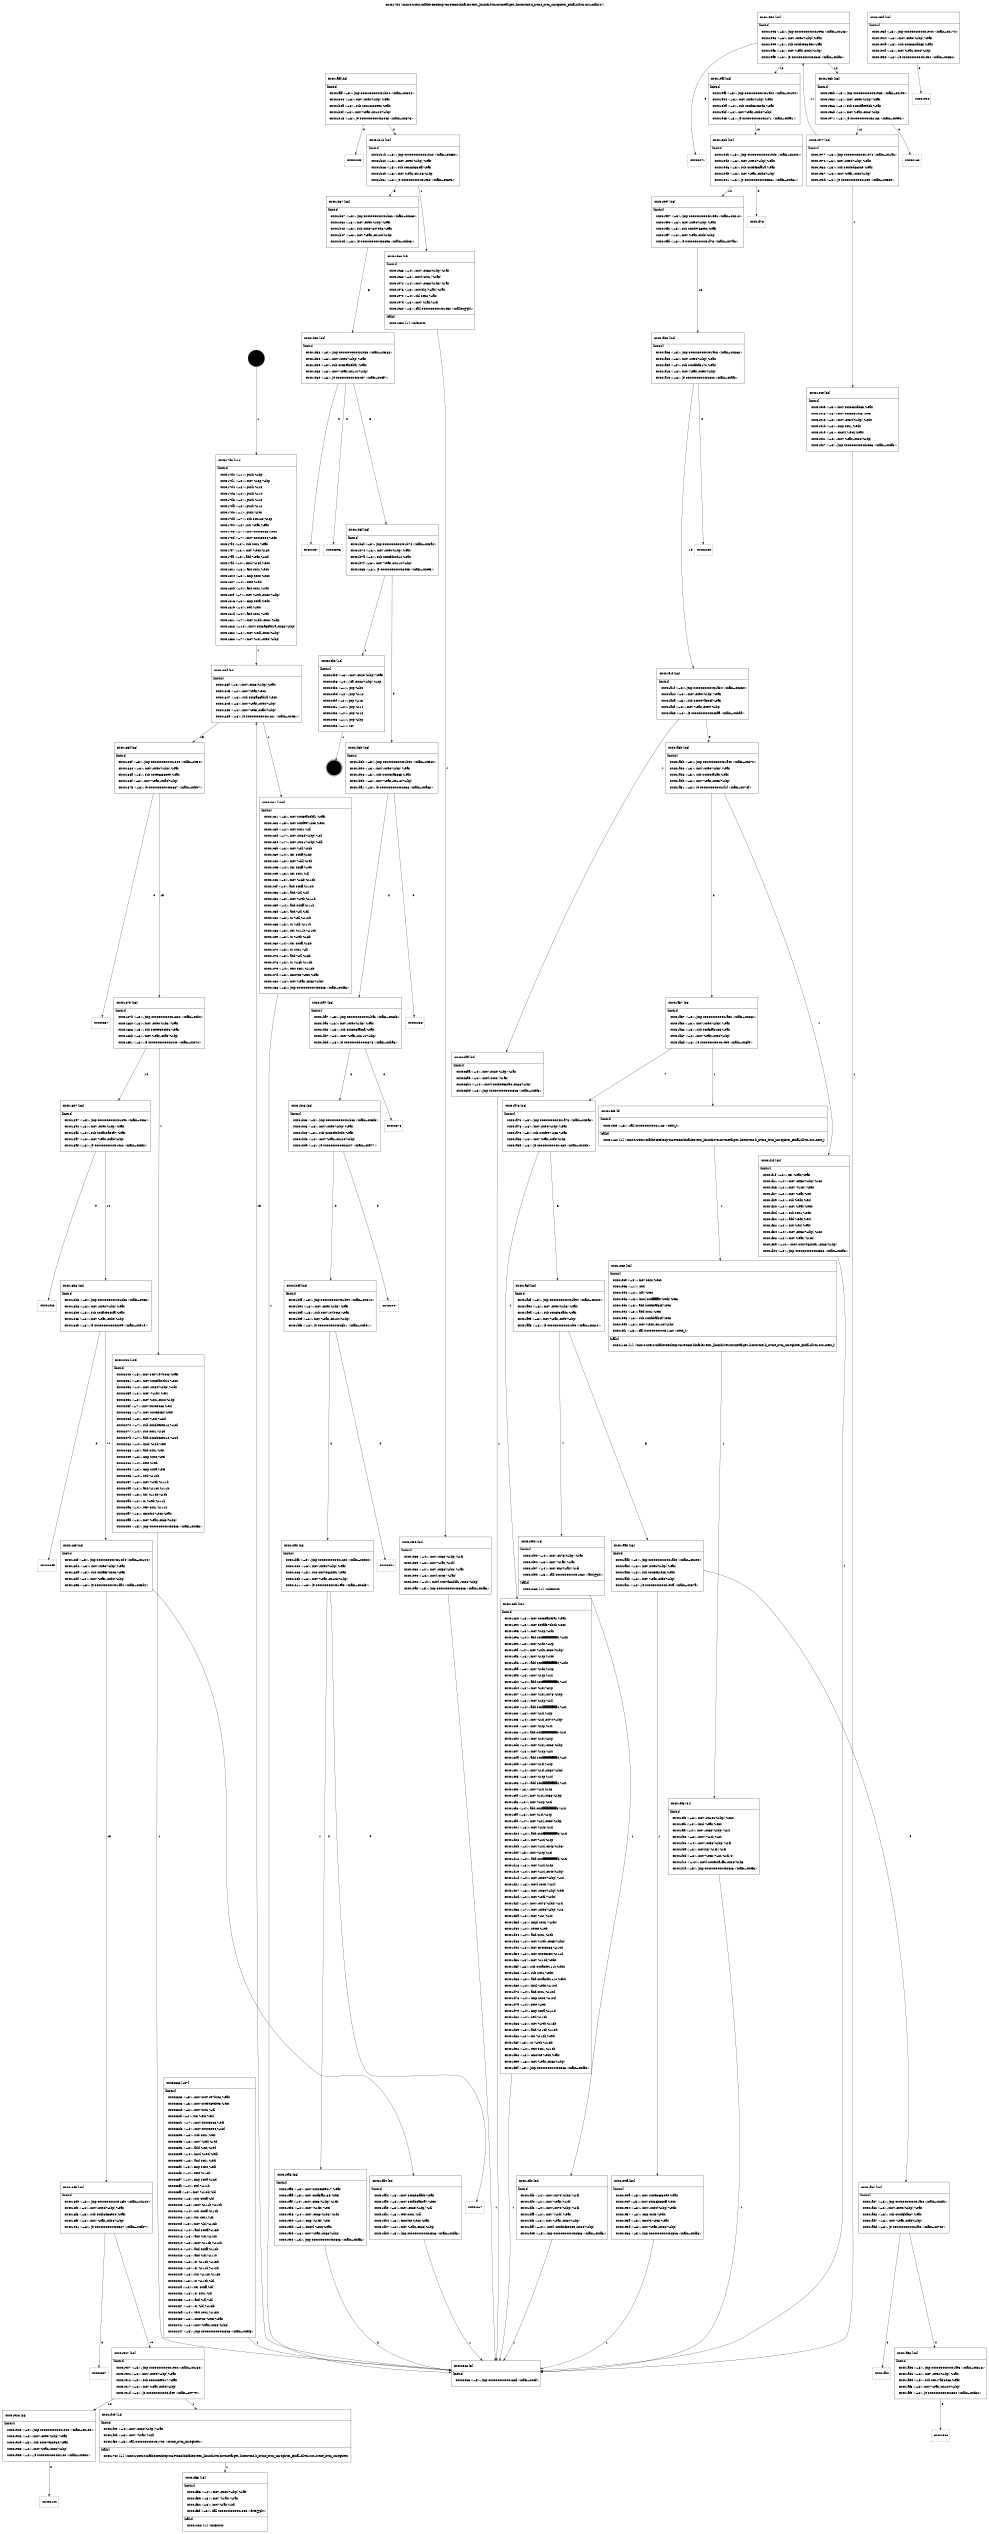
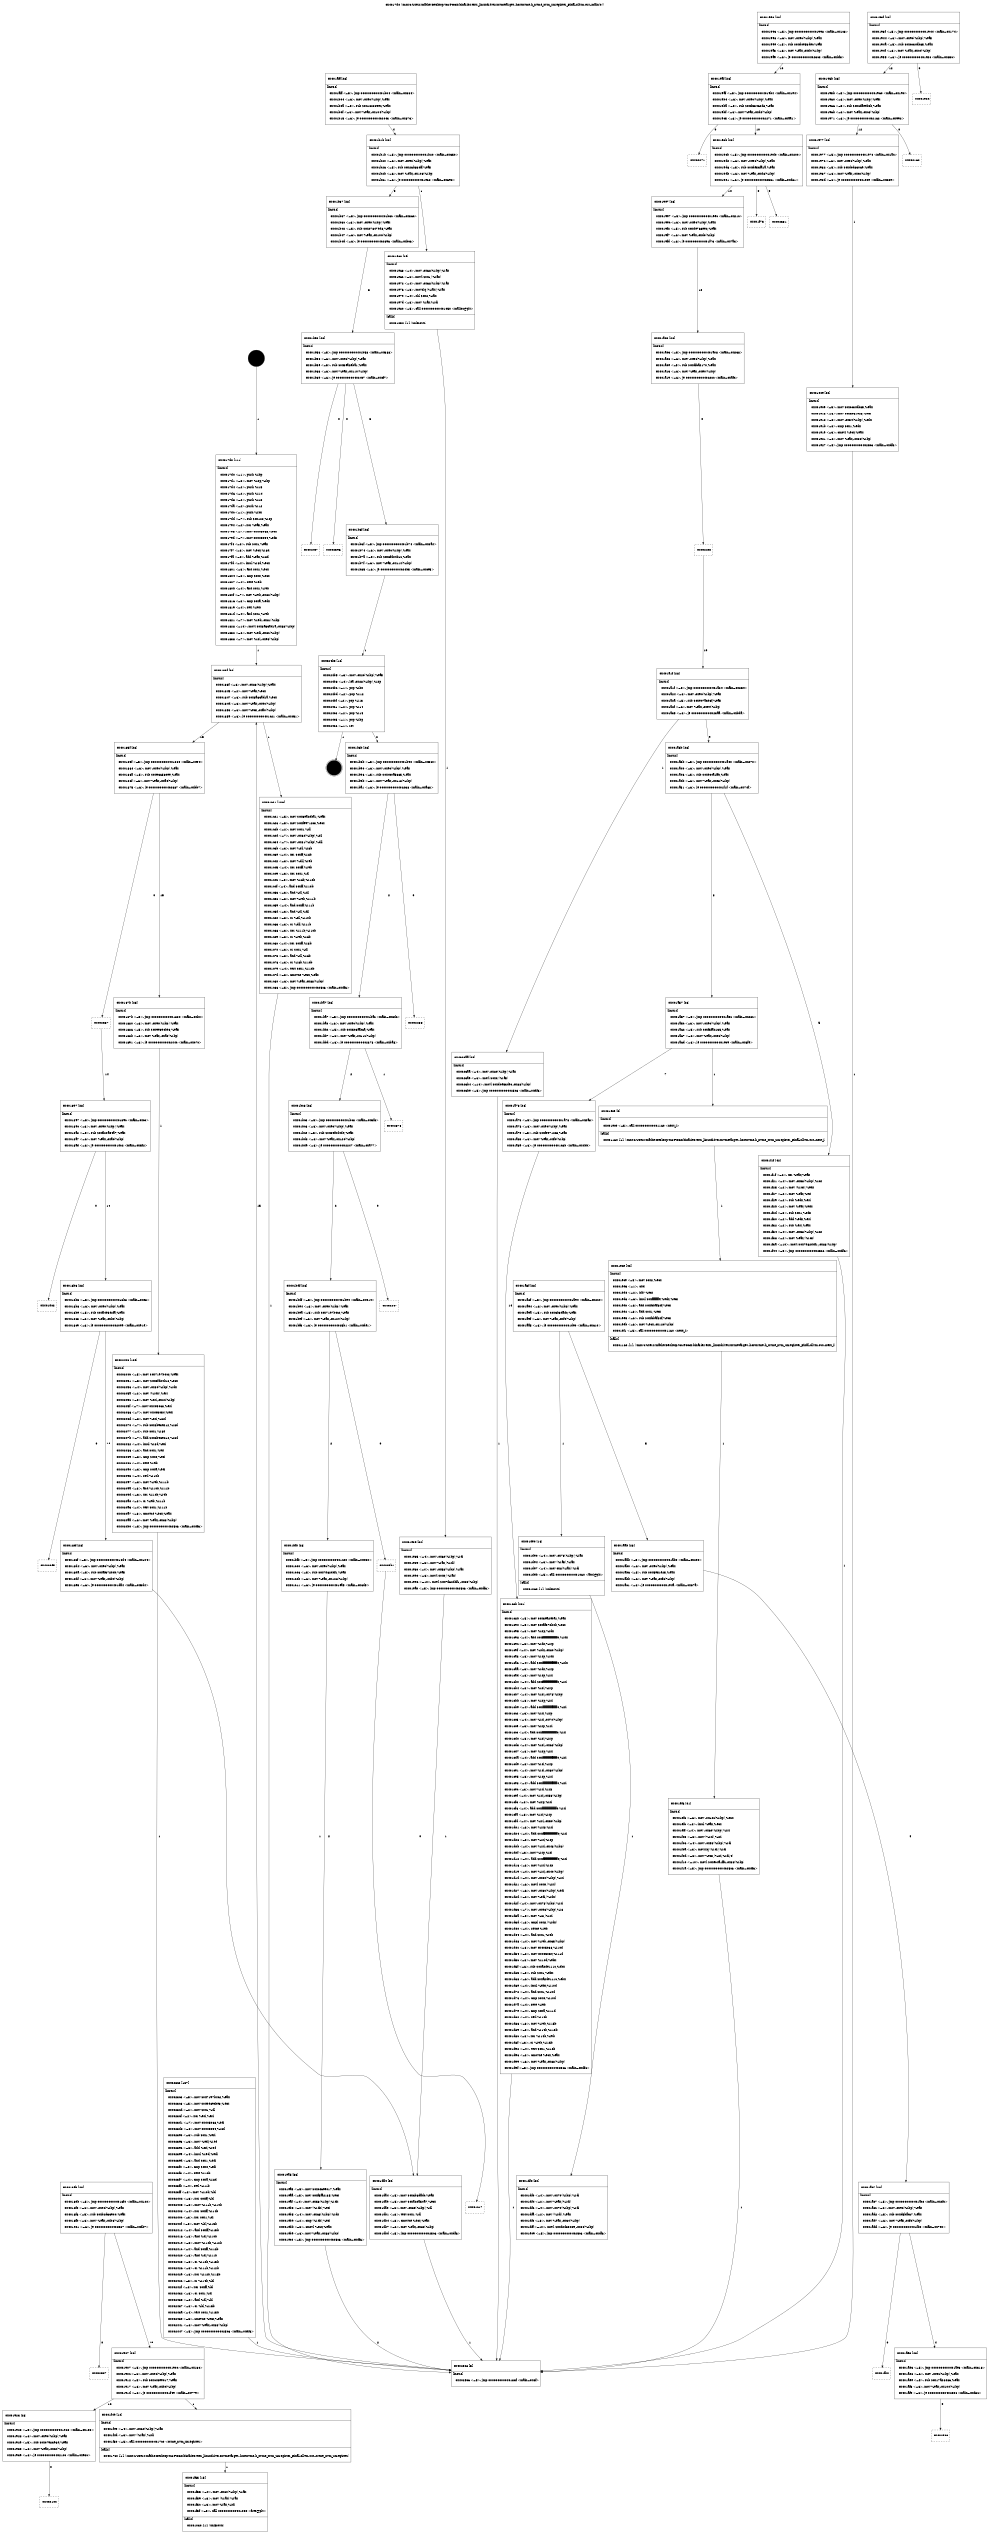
(832, 68) -> (889, 67)
(699, 82) -> (707, 137)
(805, 101) -> none
(354, 160) -> none
none -> (779, 222)
(682, 525) -> (703, 611)
(392, 658) -> (375, 736)
(819, 1023) -> (819, 1023)
(133, 1073) -> (103, 1063)
(384, 1074) -> (384, 1074)
(554, 1215) -> none
(510, 1306) -> (510, 1306)
(563, 1444) -> (563, 1444)
(106, 1885) -> none
(343, 1946) -> (376, 1913)
(480, 1976) -> (431, 1884)
(657, 2207) -> none
(531, 2300) -> none
